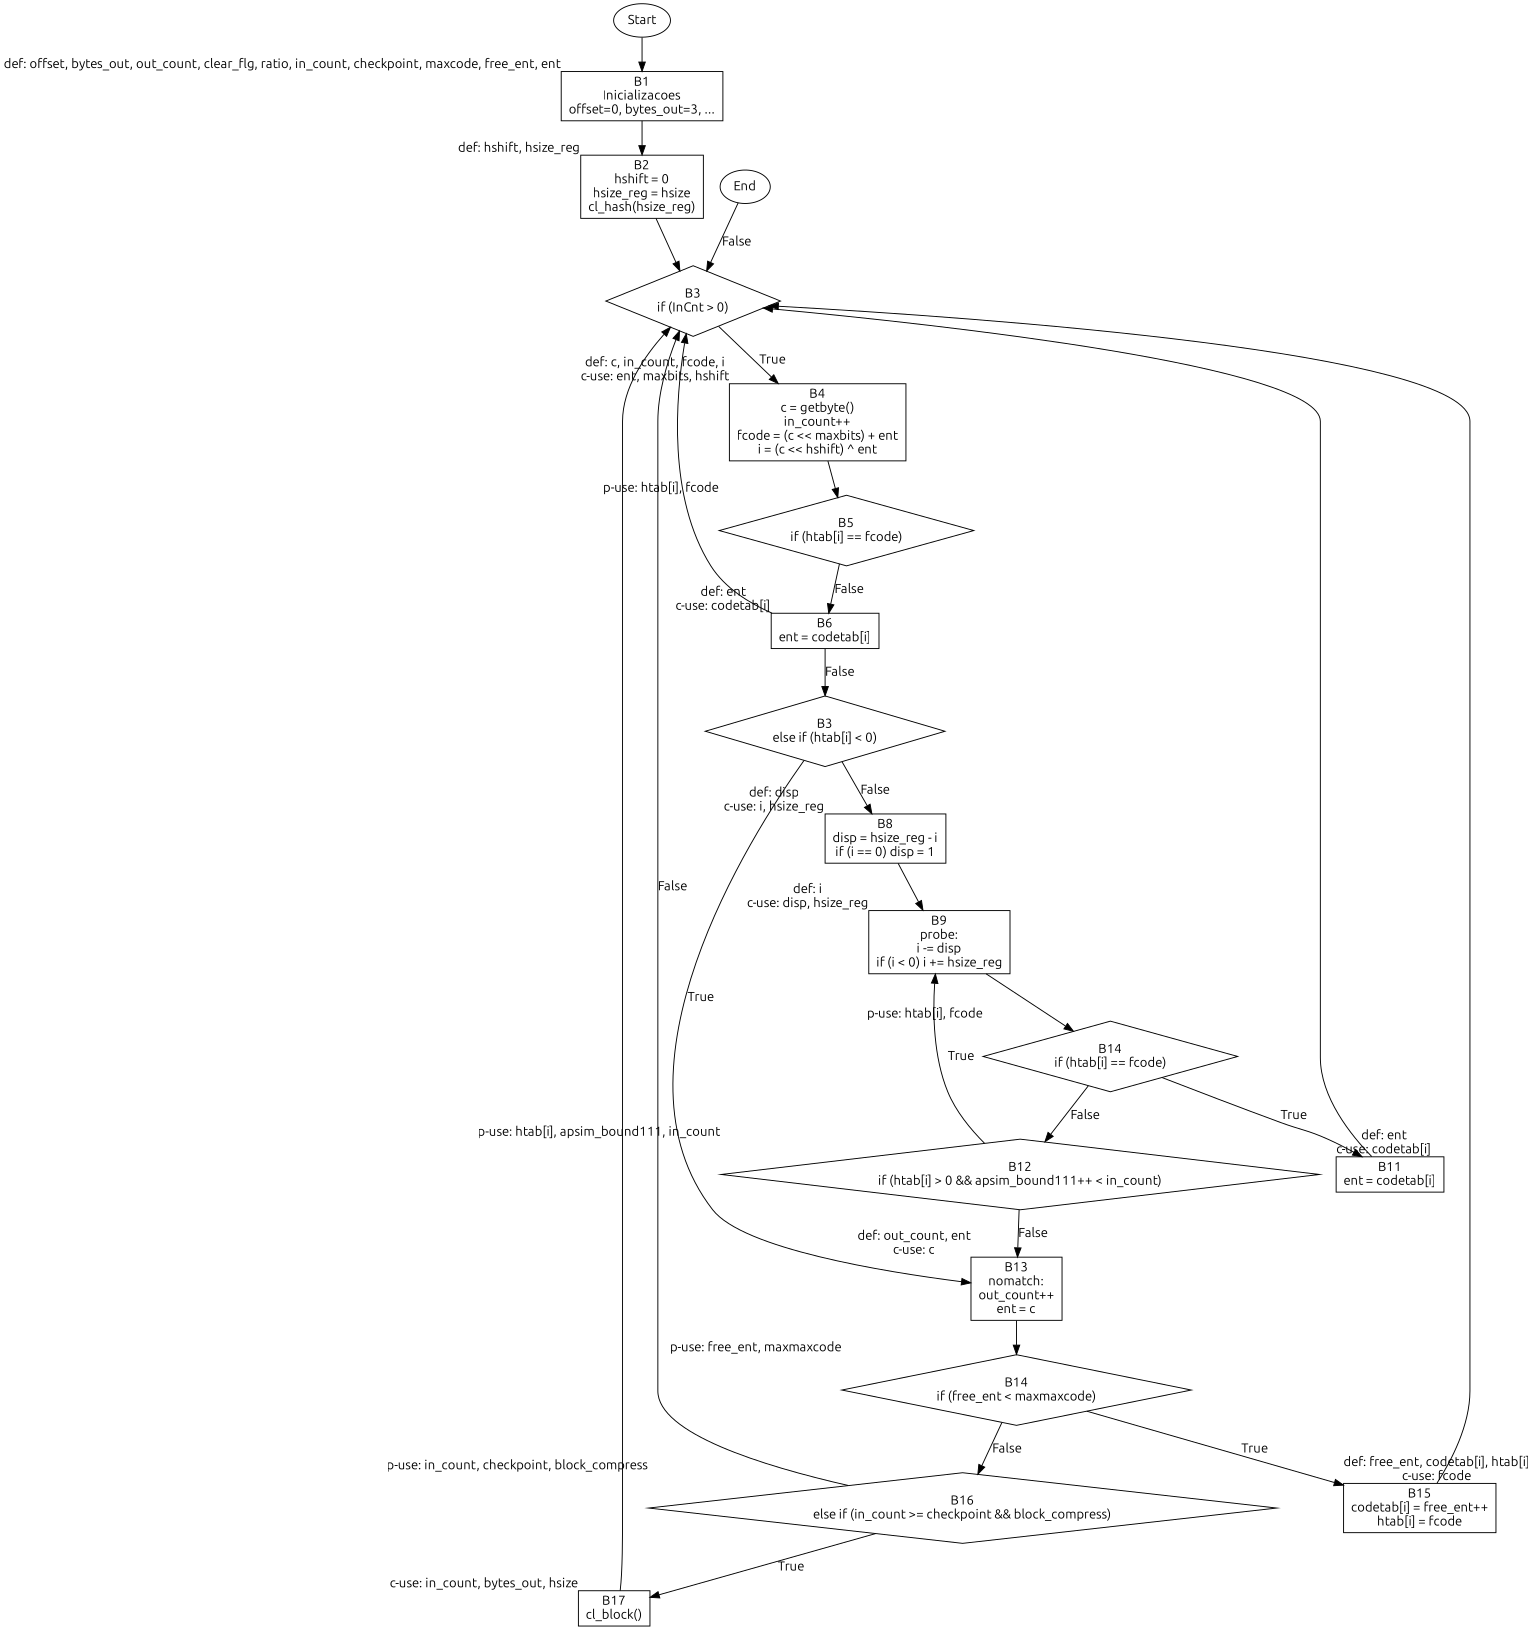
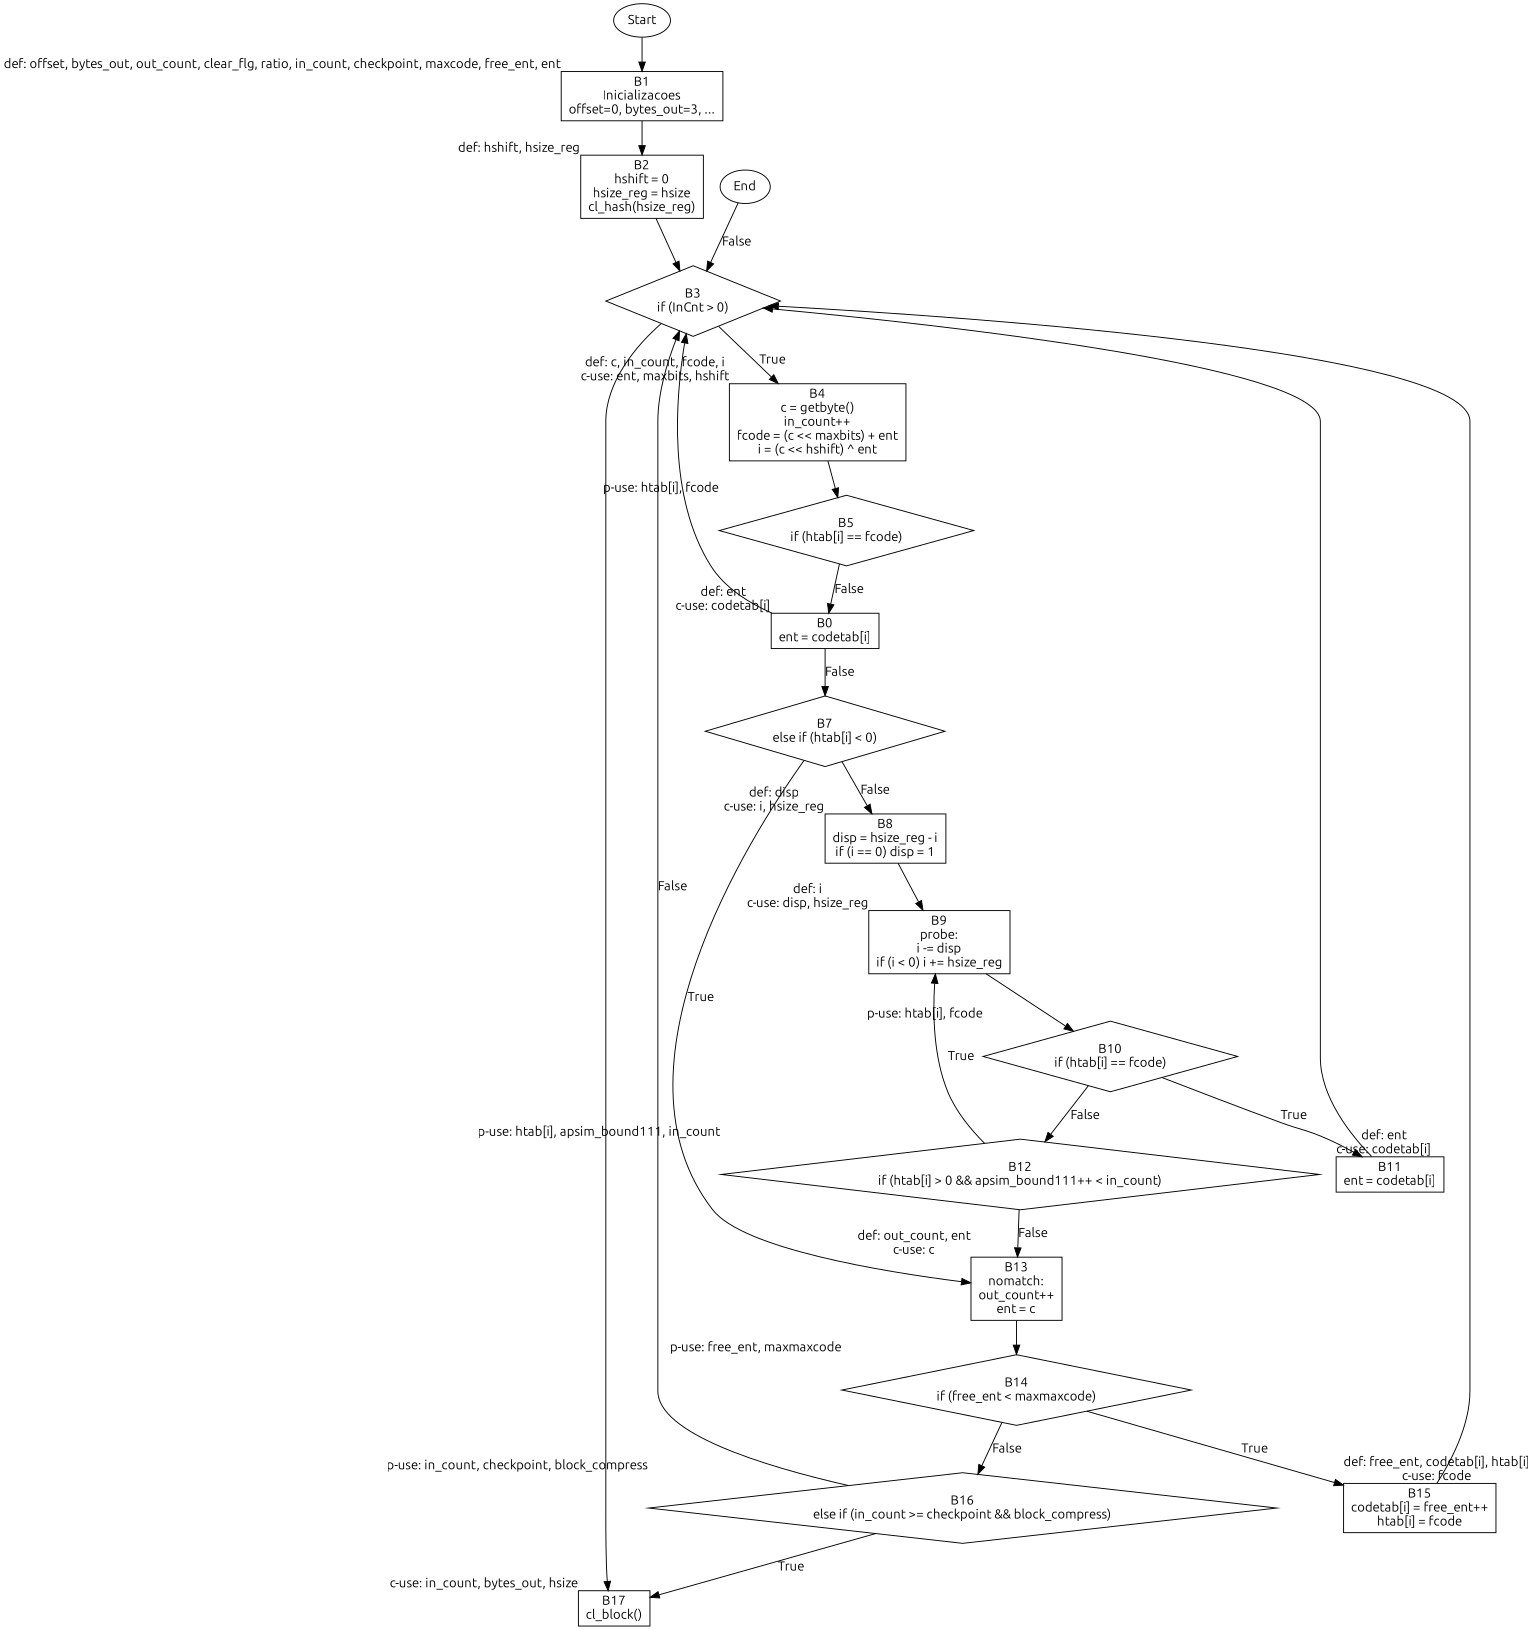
(825, 631) -> (825, 631)
(825, 731) -> (825, 731)
(623, 957) -> (606, 944)
(1110, 1056) -> (1110, 1056)
